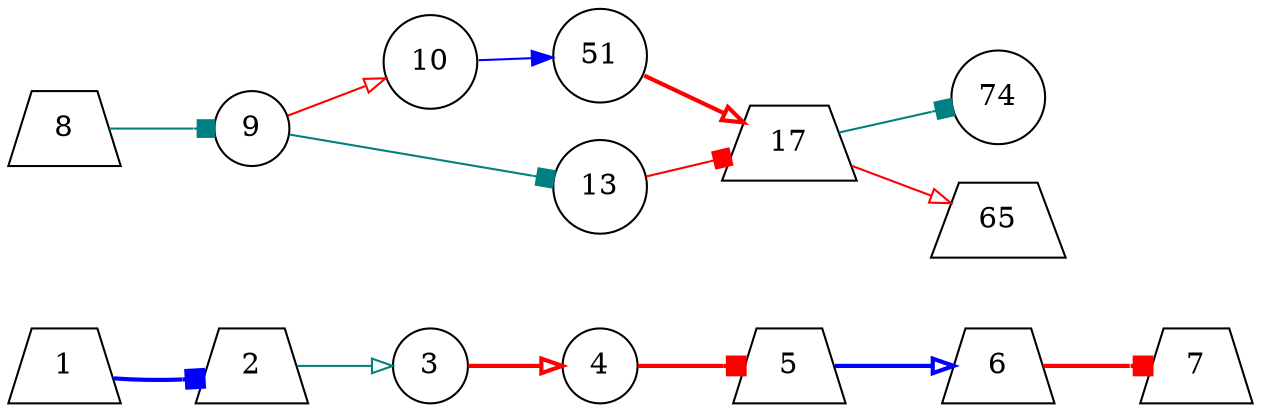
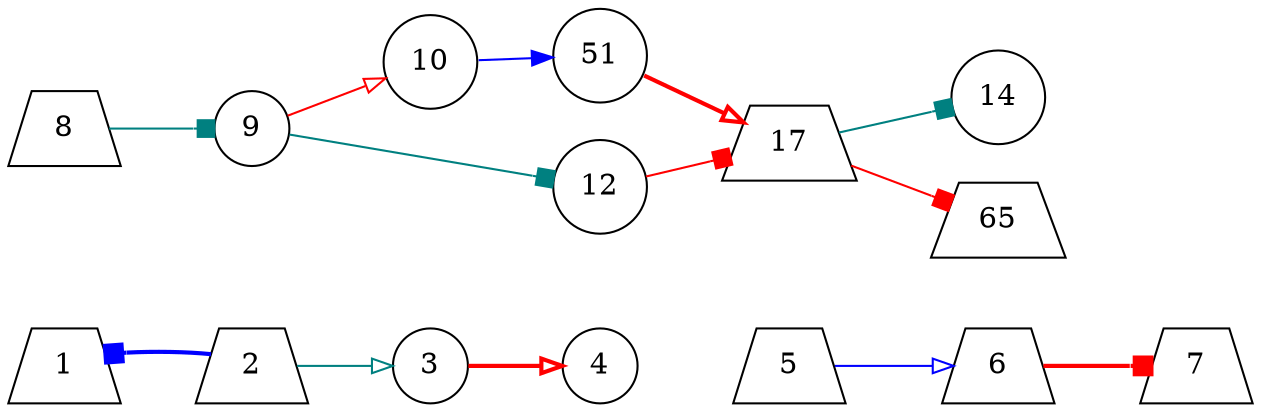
(998, 97) -> (998, 97)
(891, 181) -> (891, 181)
(600, 187) -> (600, 187)
(681, 366) -> none
(884, 366) -> (884, 366)
(148, 380) -> (169, 352)
